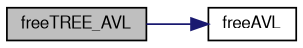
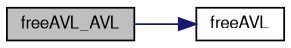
(77, 24) -> (71, 24)
